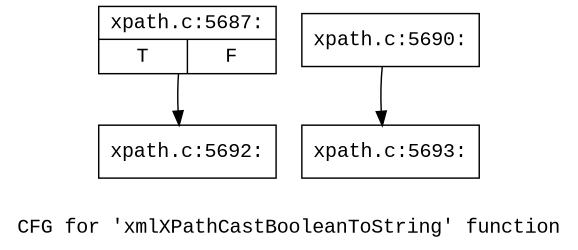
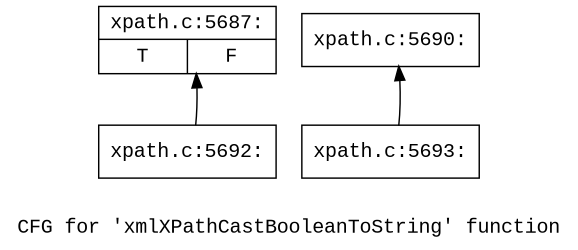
(381, 89) -> (400, 103)
(178, 92) -> (197, 107)
